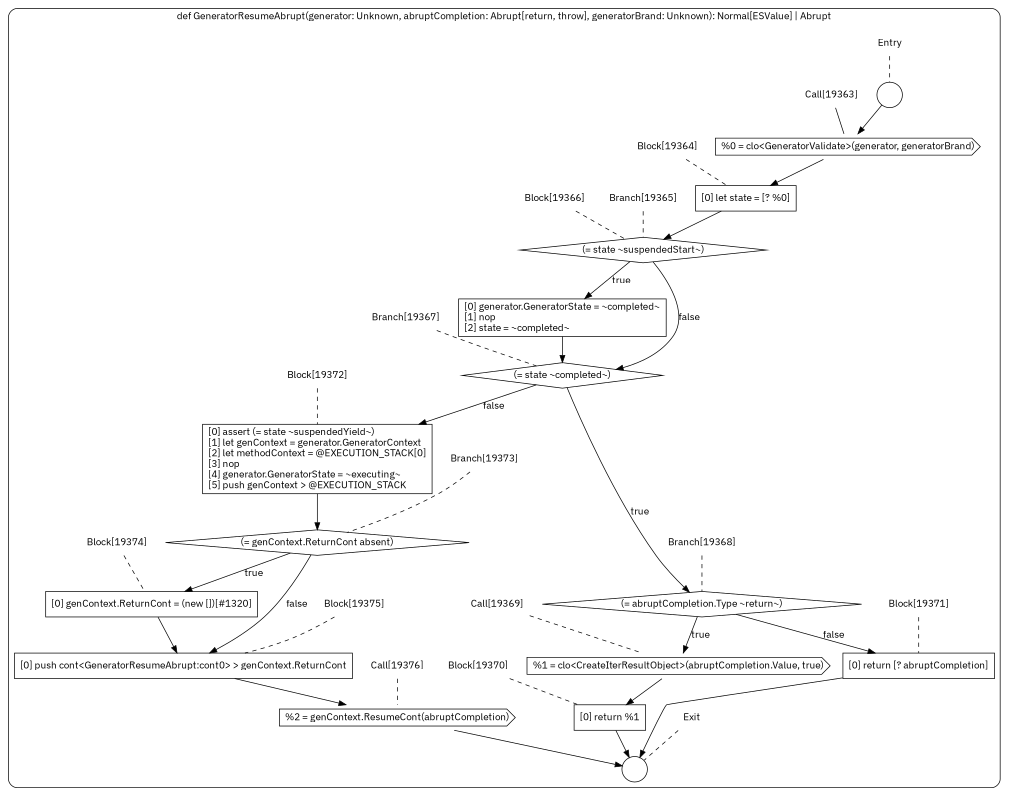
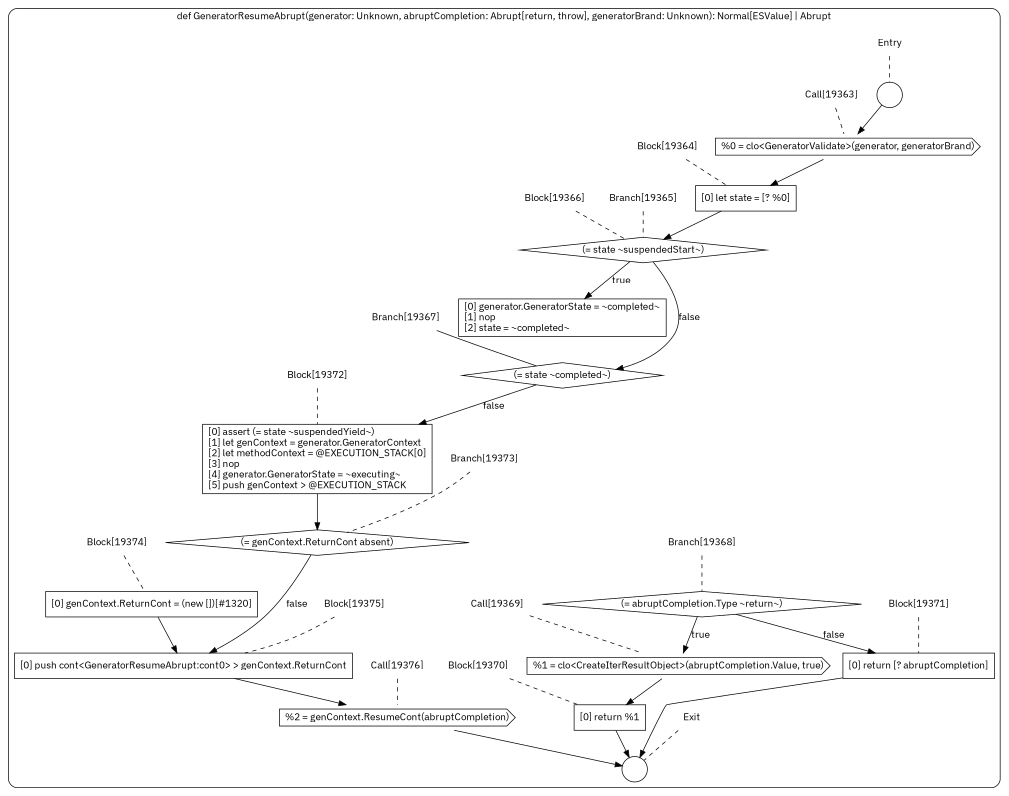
(840, 121) -> (840, 121)
(562, 346) -> none
(486, 349) -> (486, 349)
(617, 493) -> none
(241, 571) -> none
